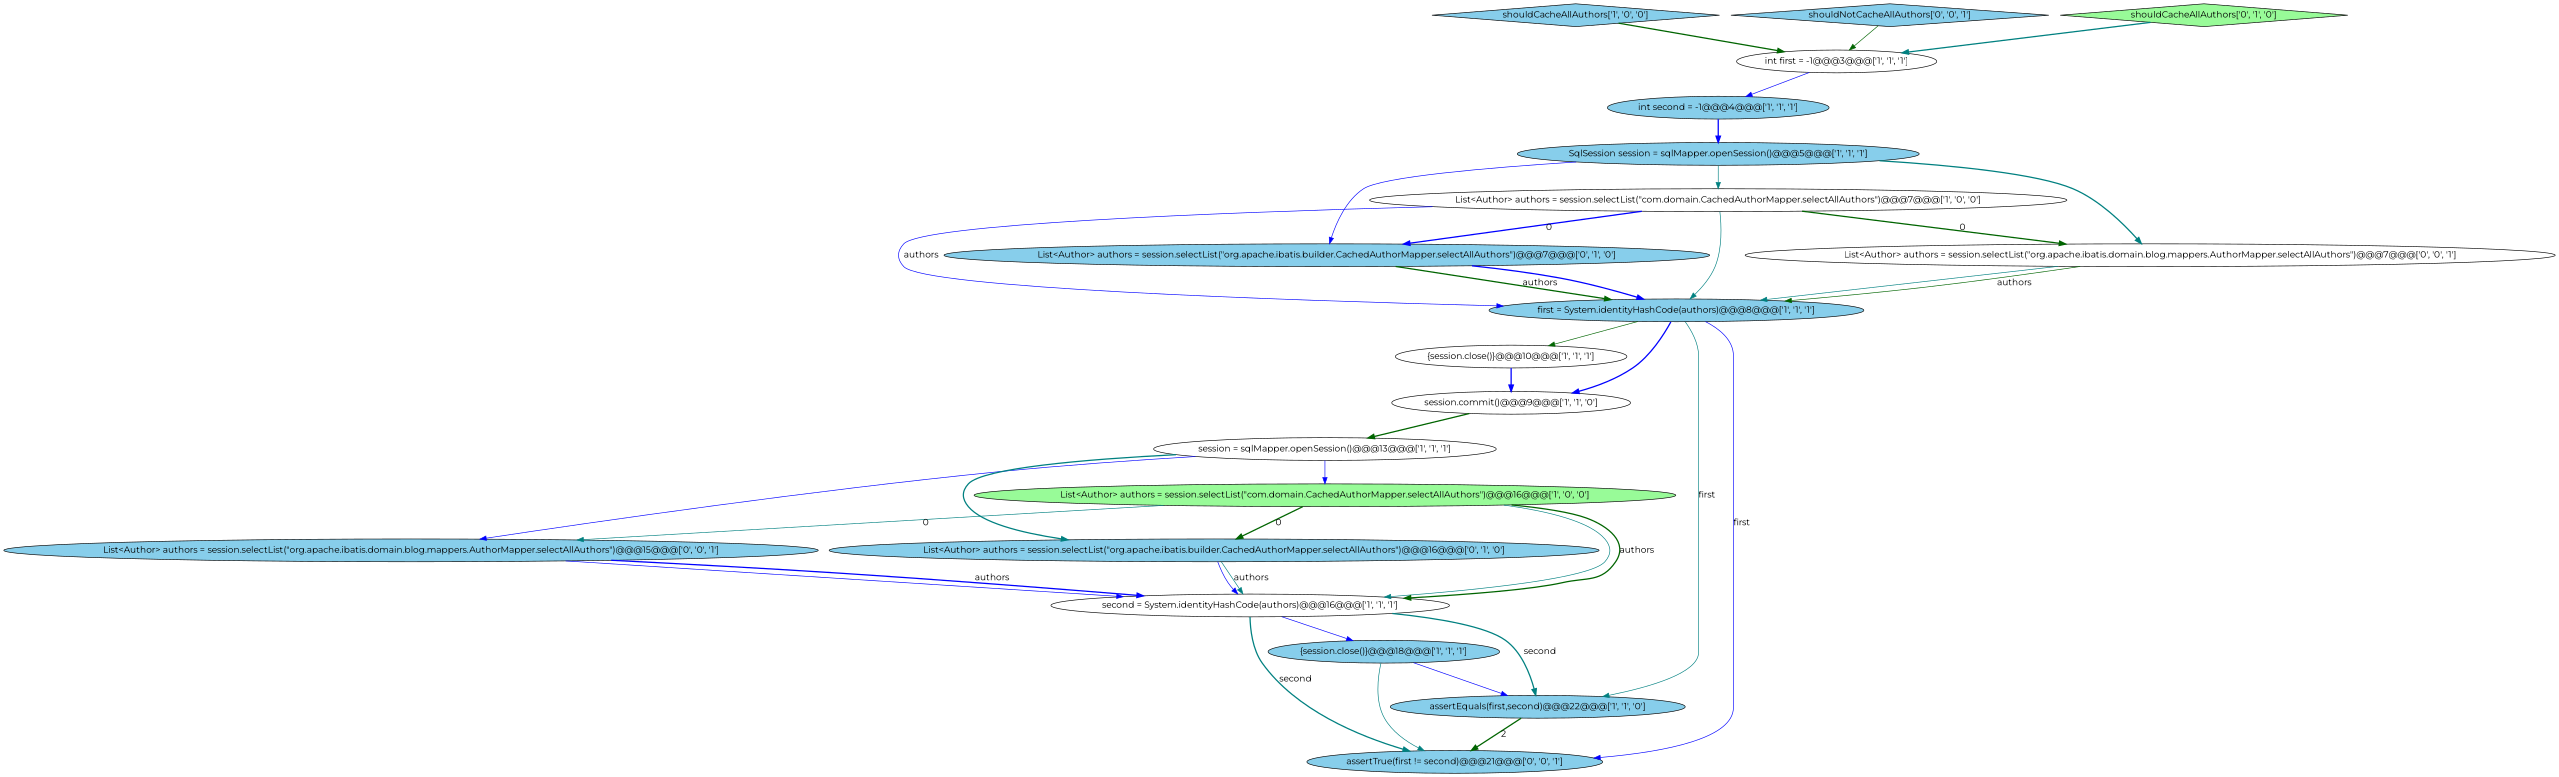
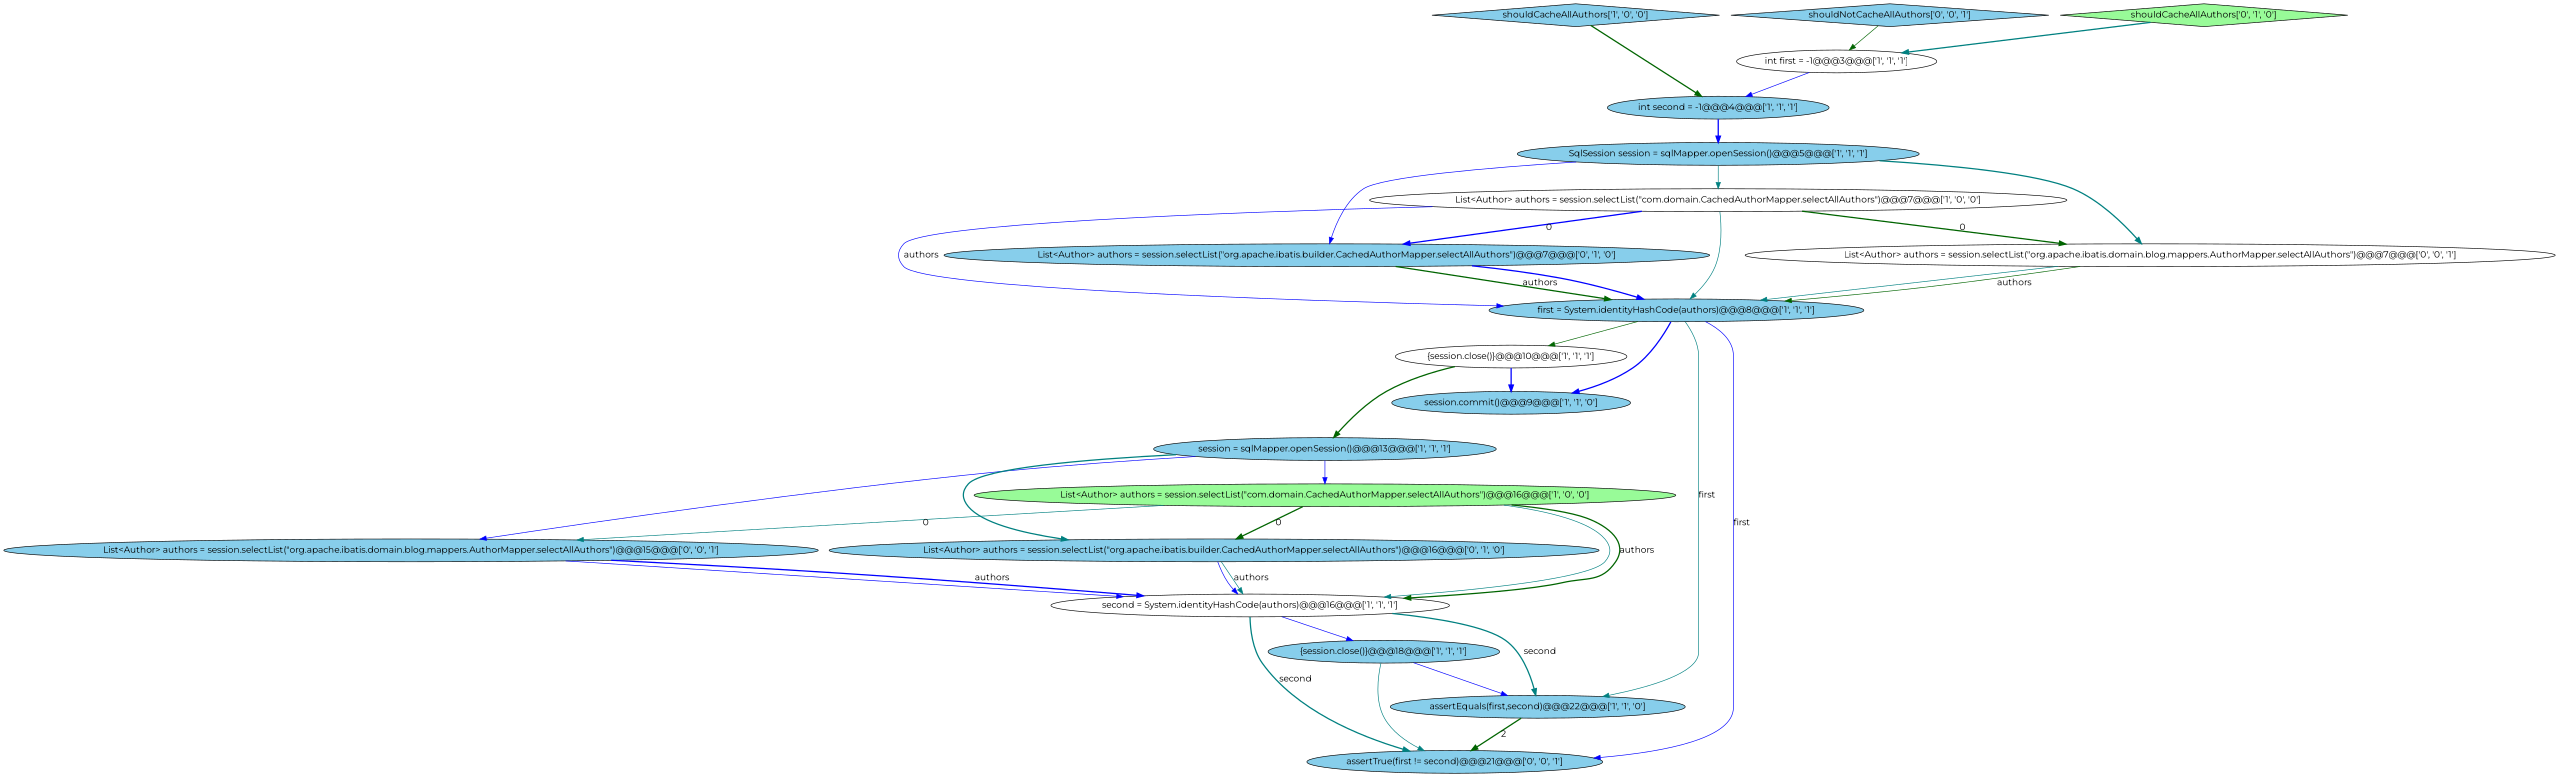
(1698, 37) -> (1643, 59)
(1511, 403) -> (1511, 403)
(1422, 425) -> (1390, 389)
(1325, 449) -> (1325, 449)
